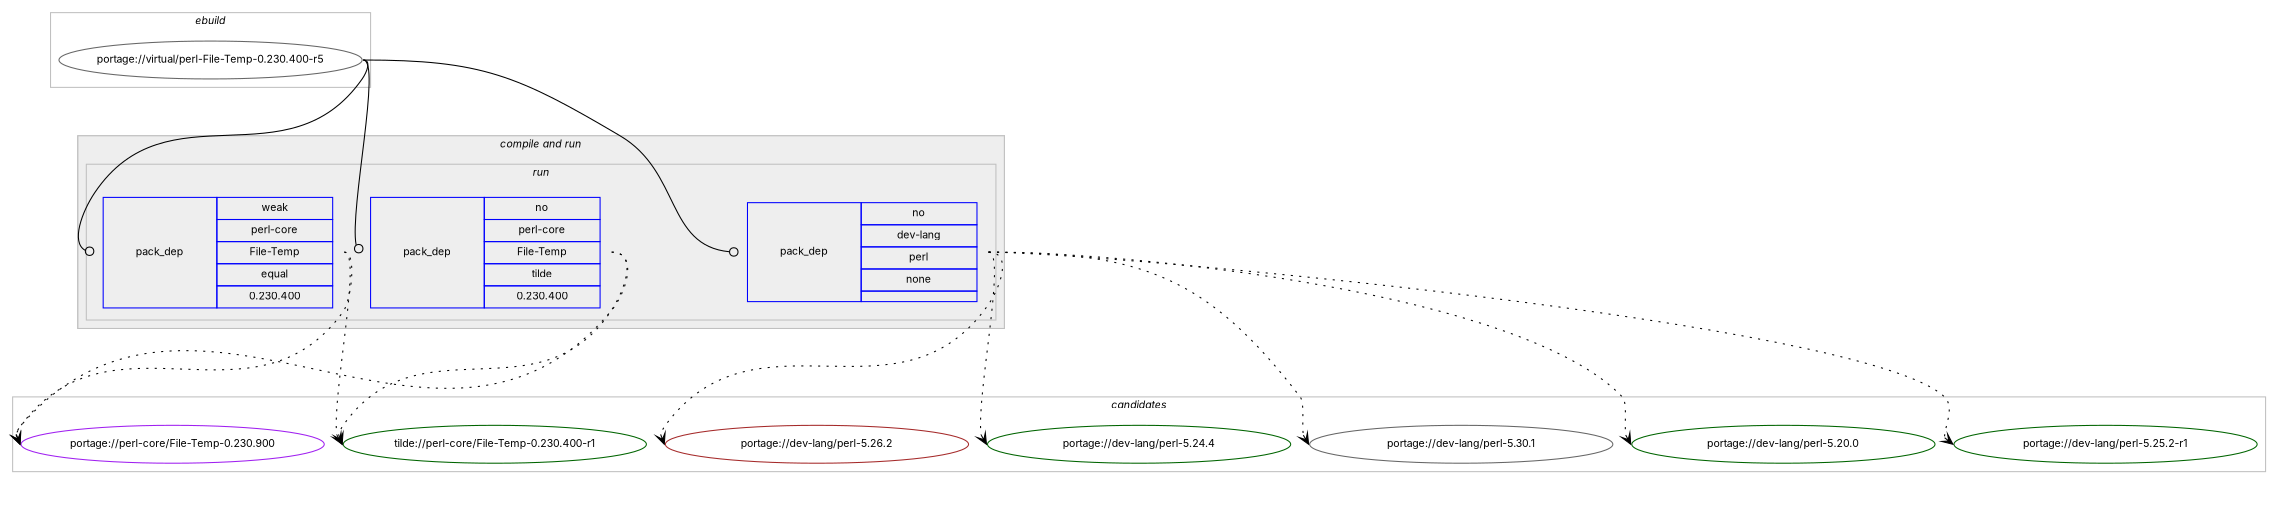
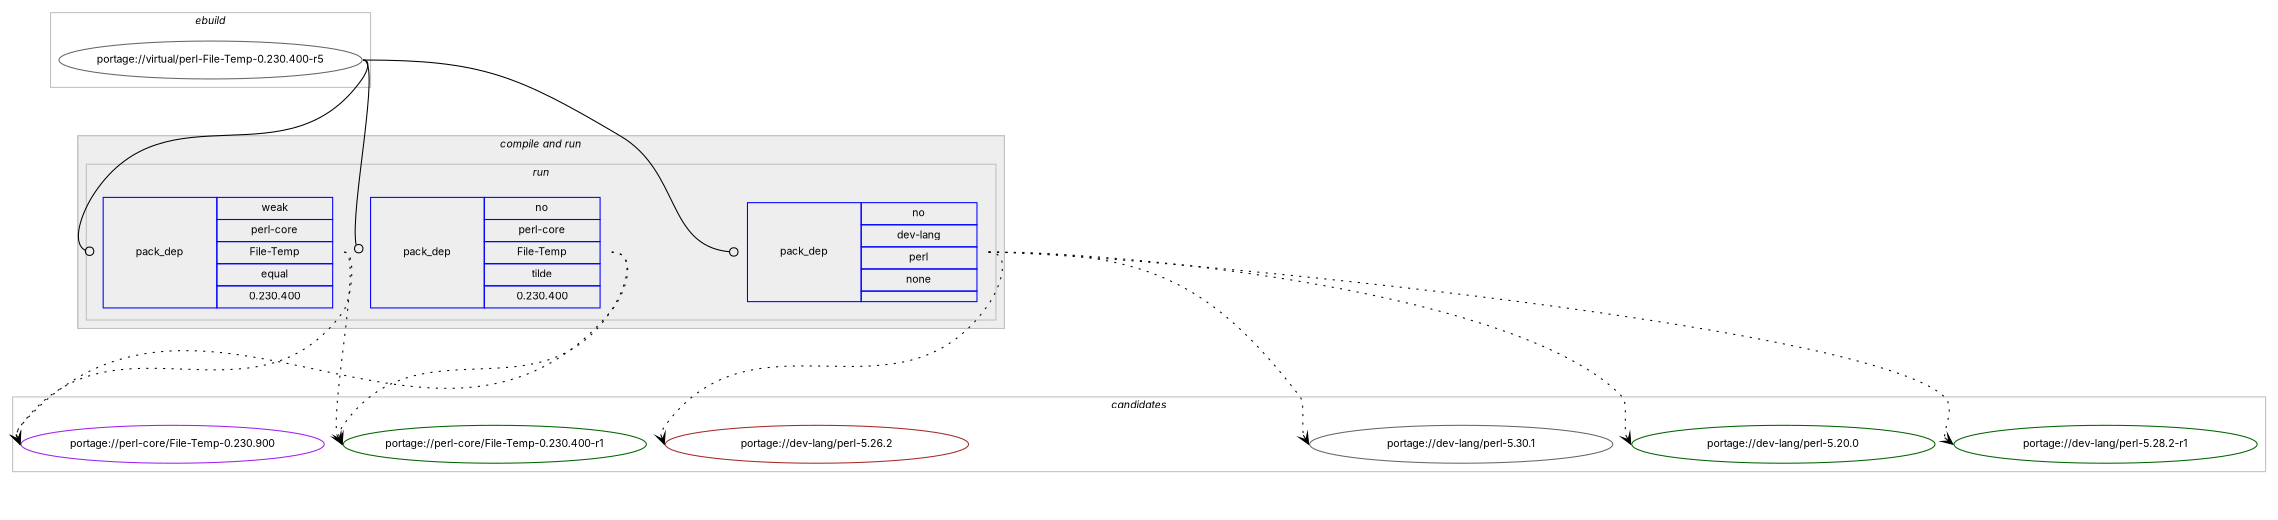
(495, 444) -> (495, 444)
(1139, 444) -> none
(2106, 444) -> (2106, 444)
